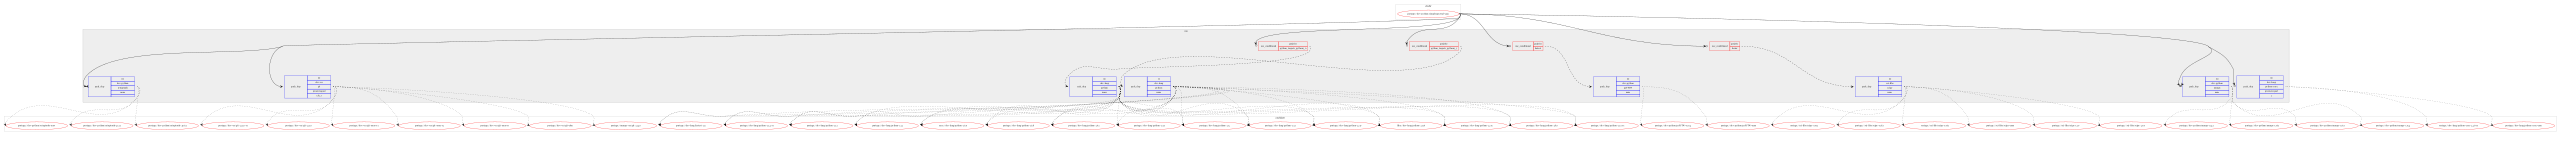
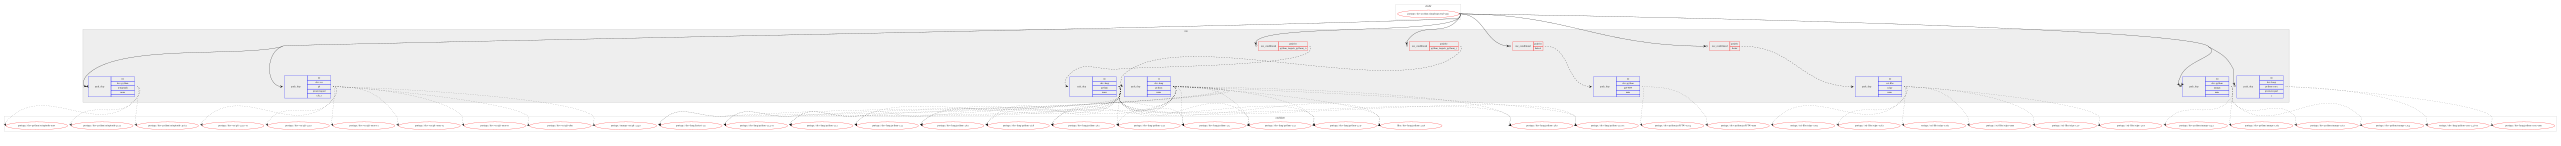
(953, 126) -> (953, 126)
(1477, 126) -> none
